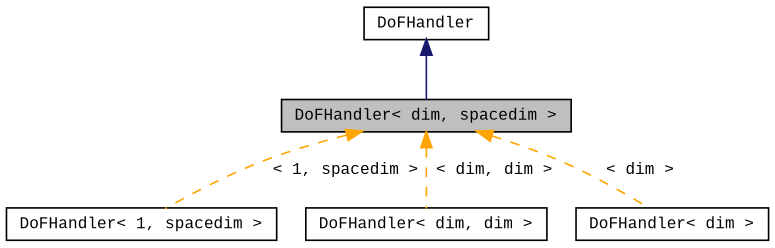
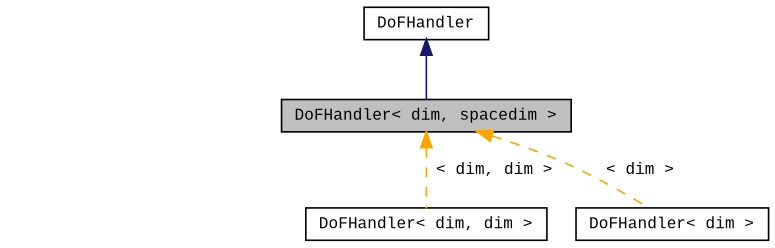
(142, 224) -> none
